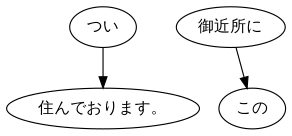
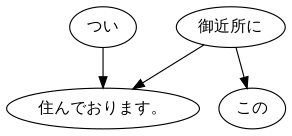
none -> (173, 64)
